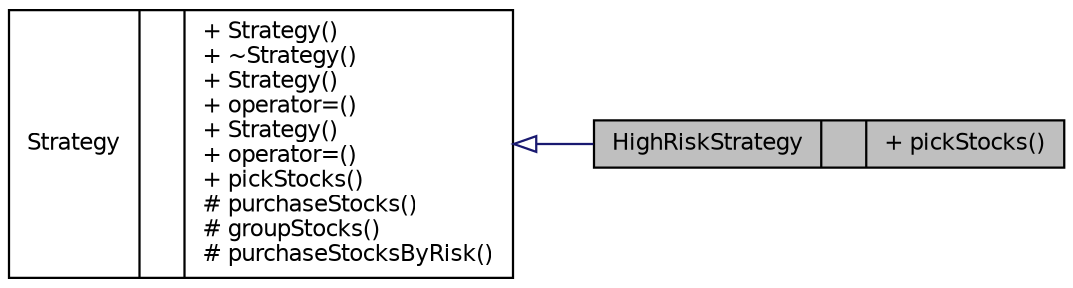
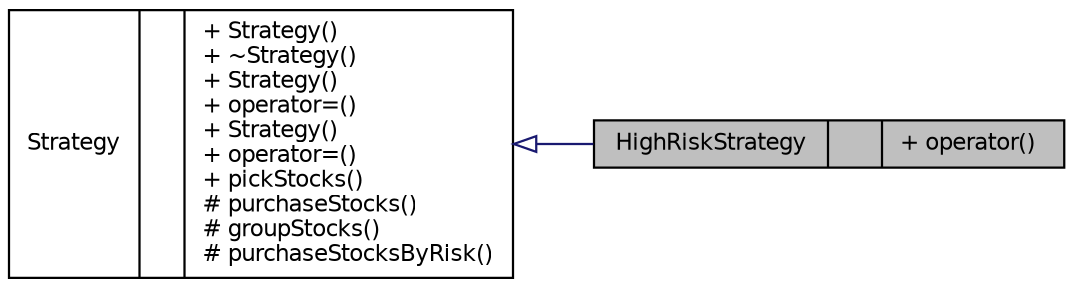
(965, 143) -> (969, 143)
